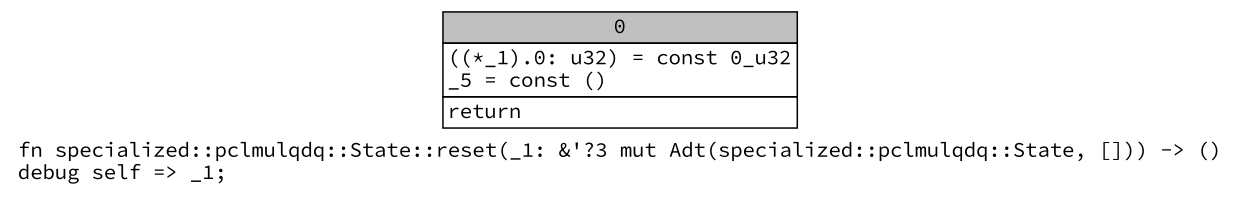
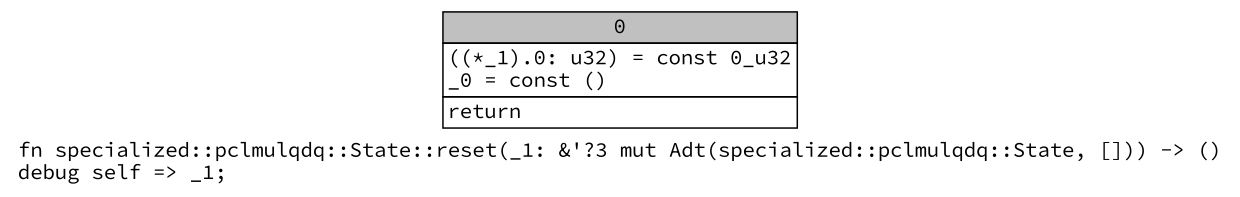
(528, 80) -> (528, 80)
